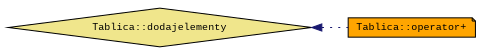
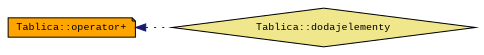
(335, 27) -> (159, 27)
